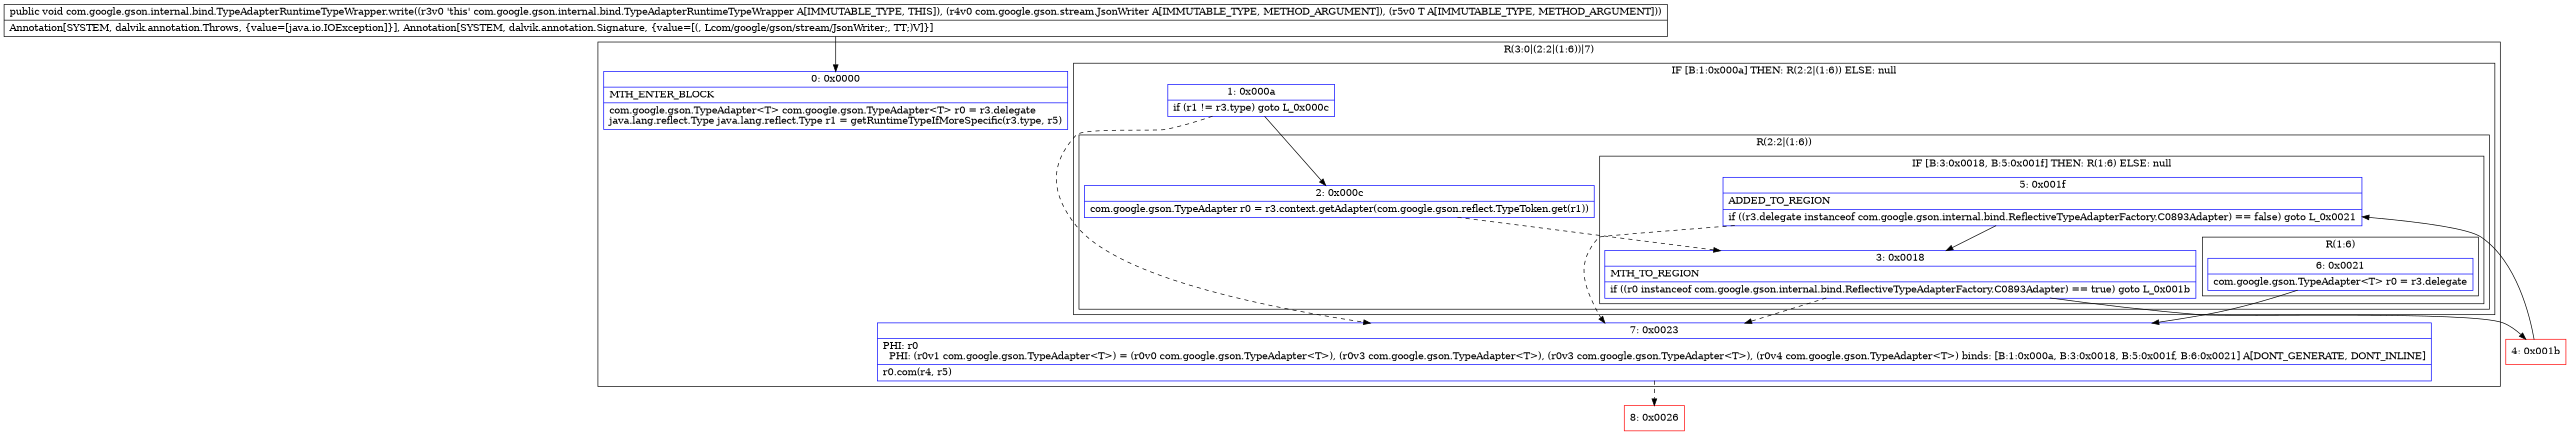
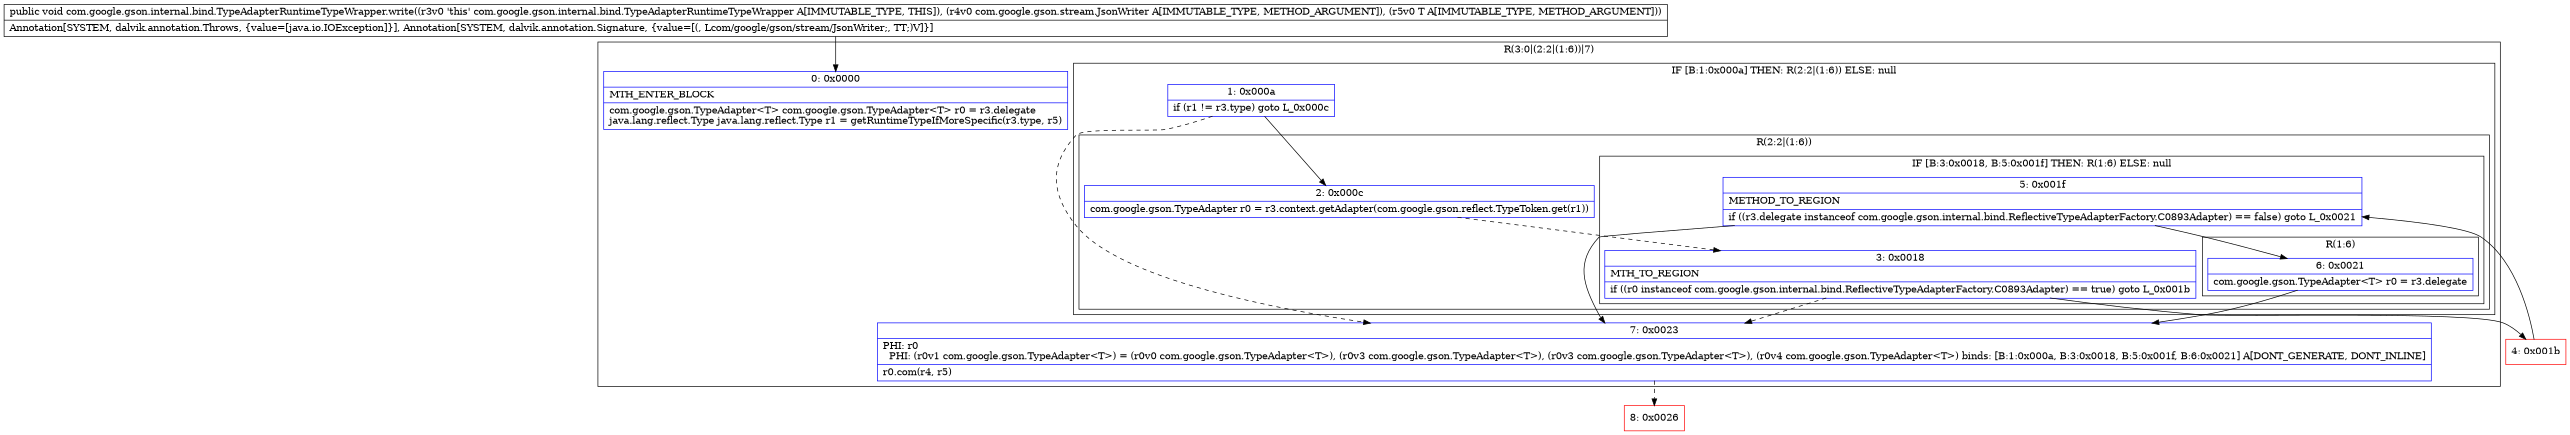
(1779, 201) -> (1784, 201)
(1629, 234) -> (1629, 234)
(1974, 237) -> (2224, 242)
